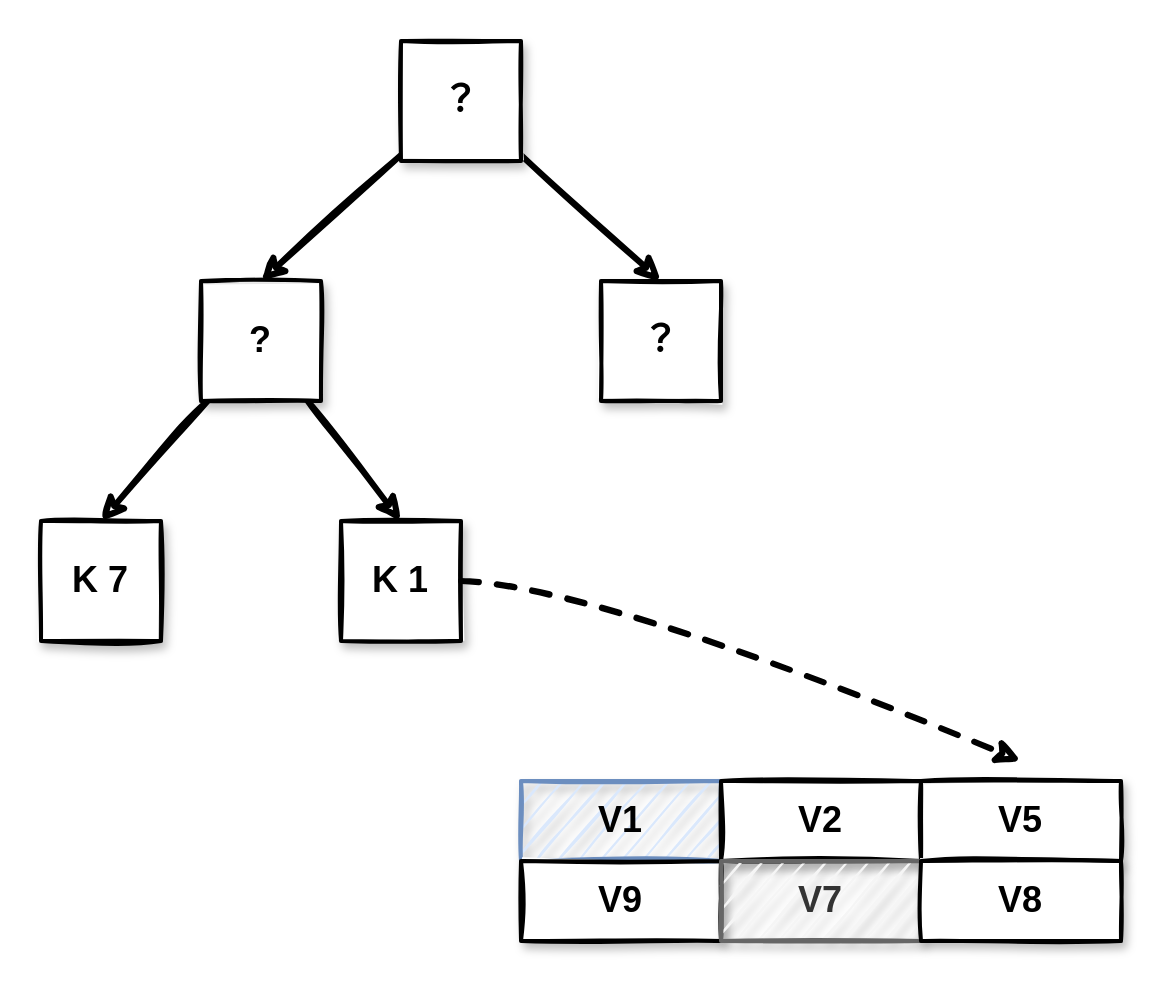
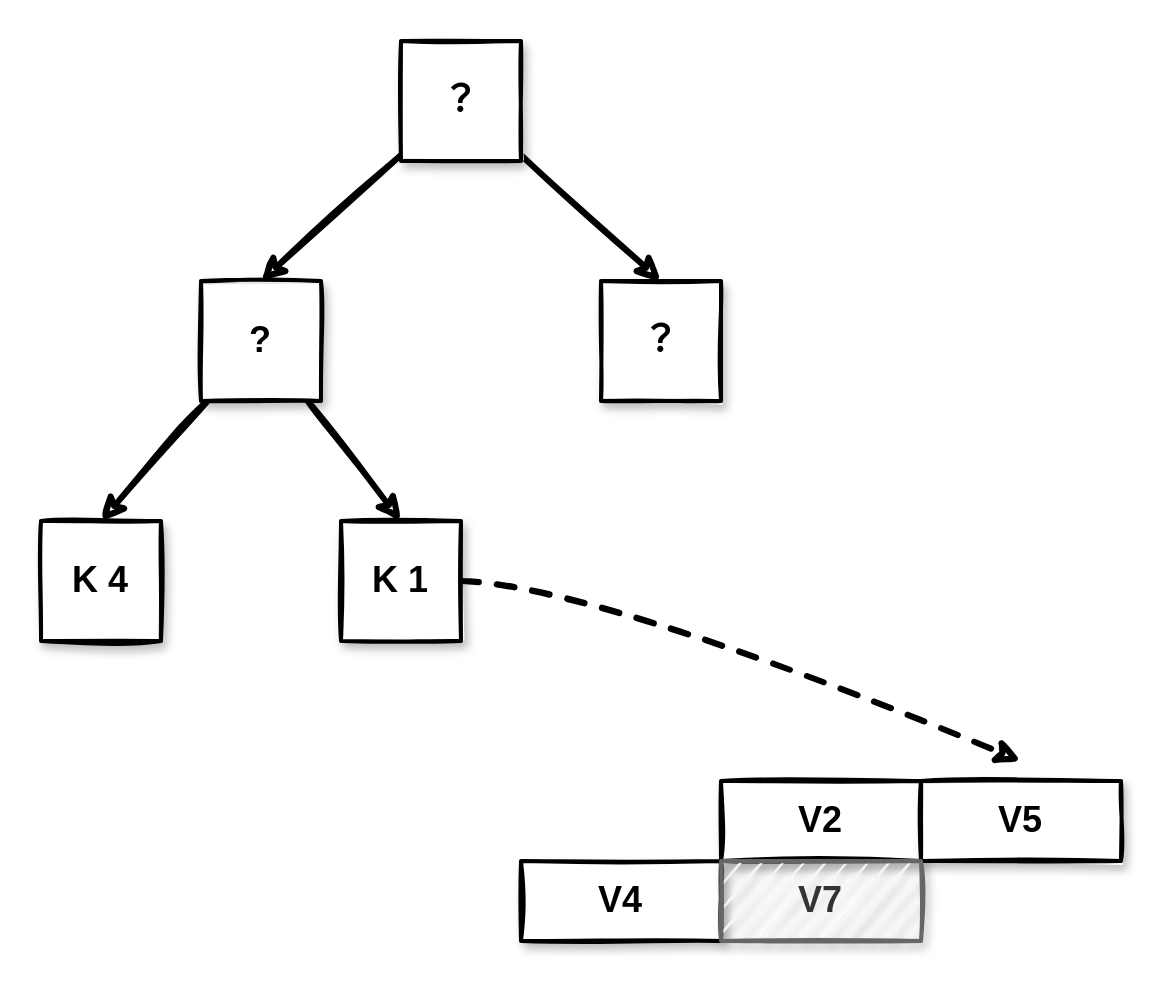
(101, 581) -> (101, 581)
(621, 821) -> none
(621, 901) -> (621, 901)
(1021, 901) -> none
